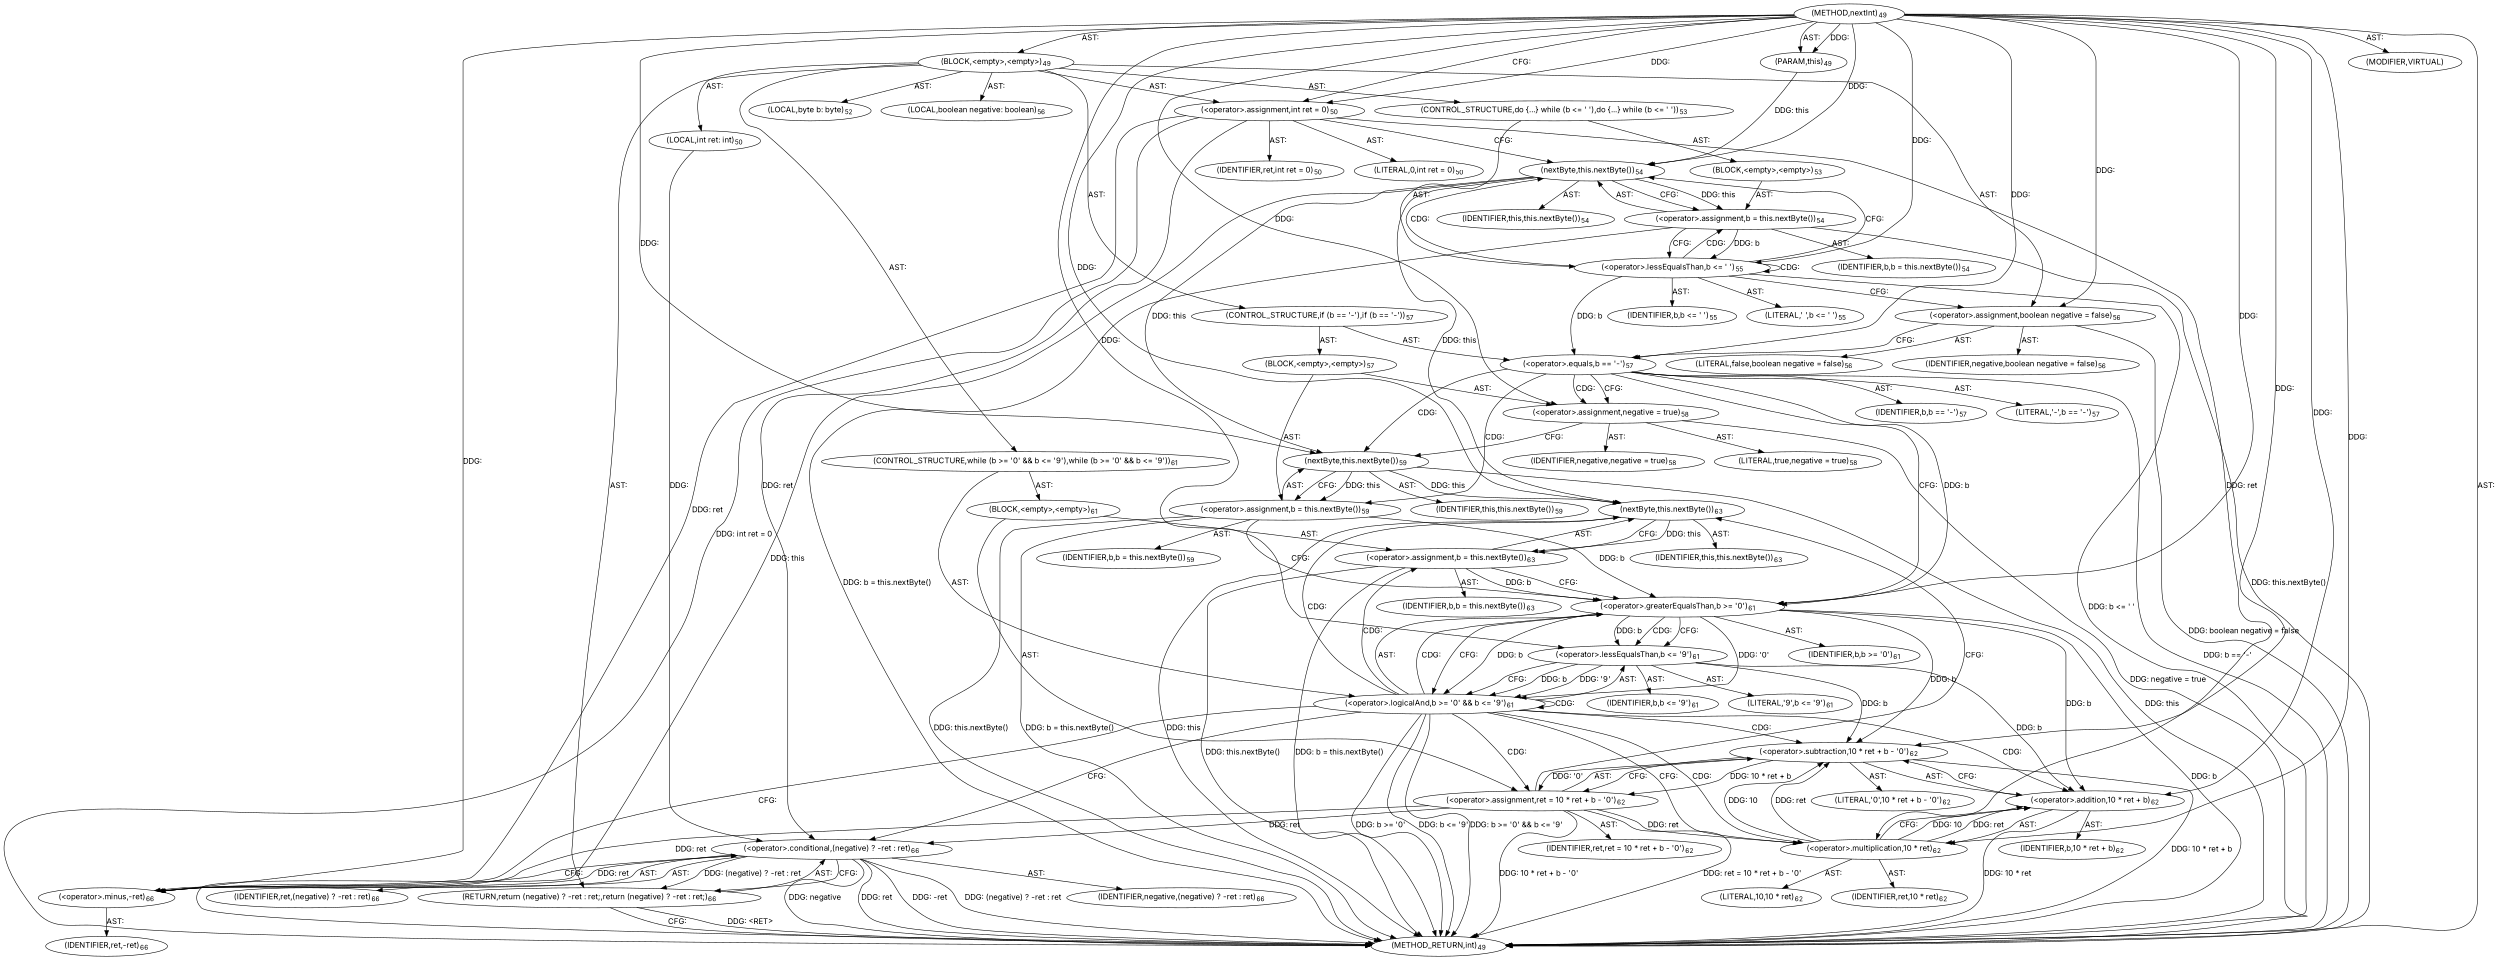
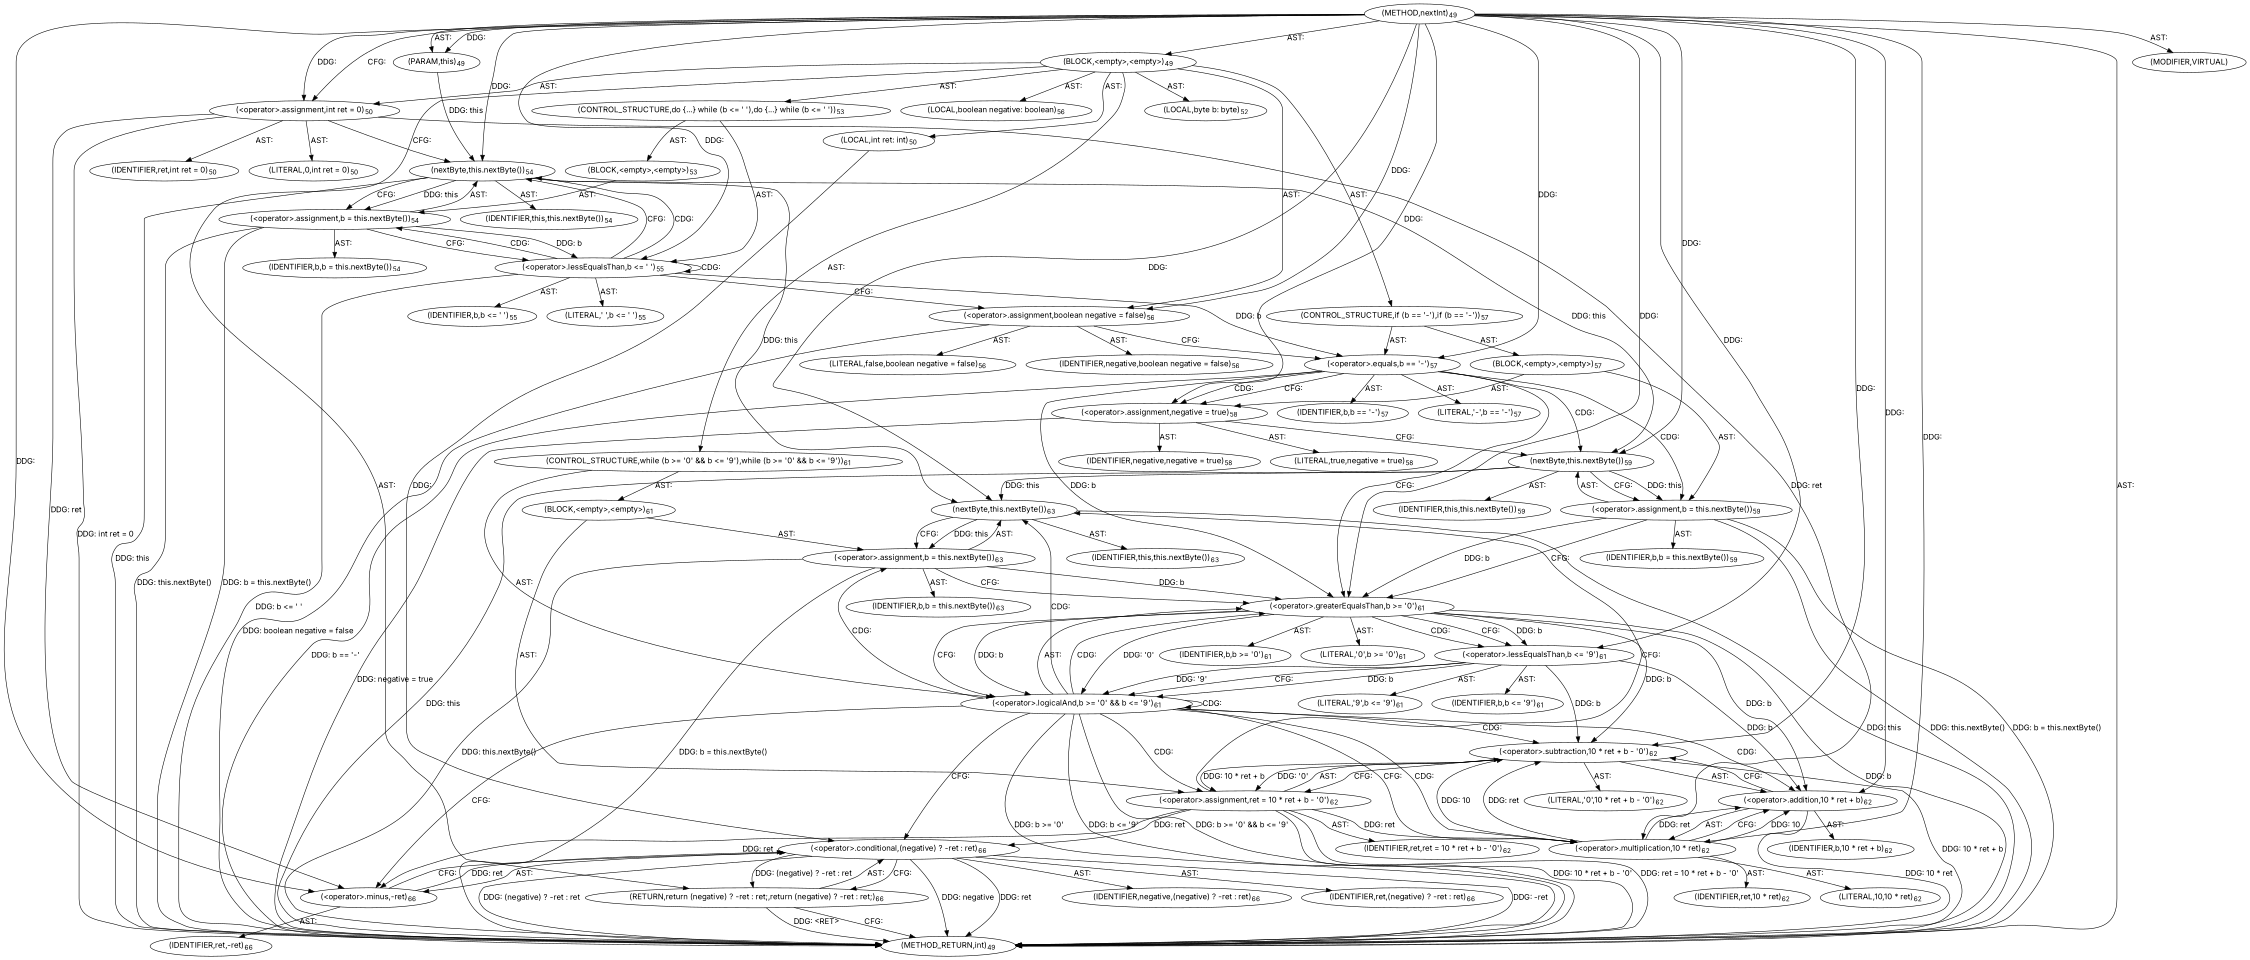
(823, 394) -> none
none -> (1363, 656)
(1599, 689) -> none
